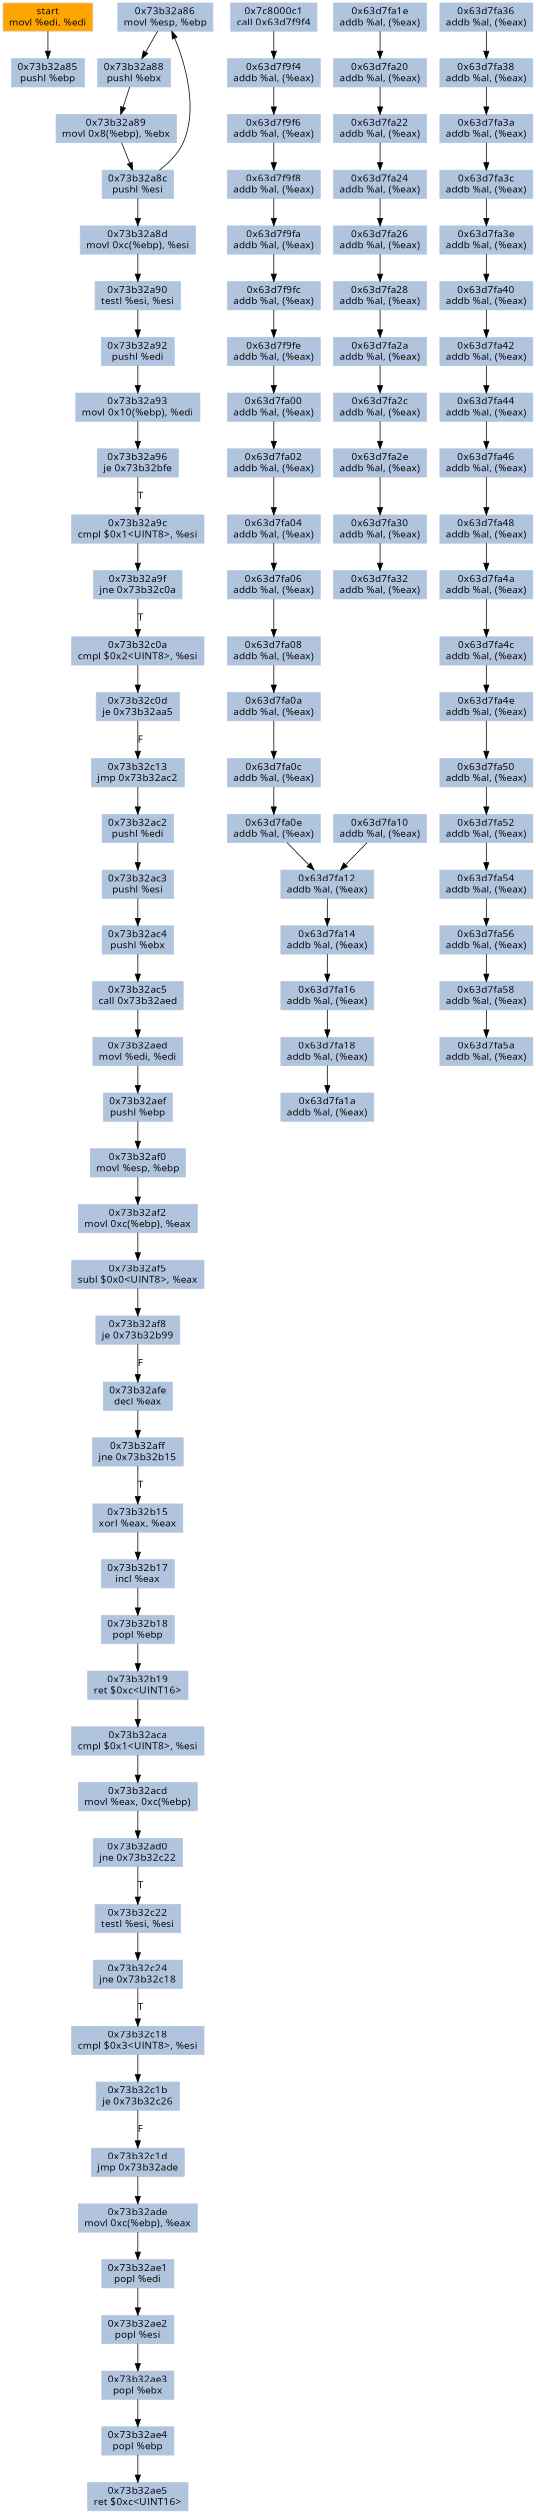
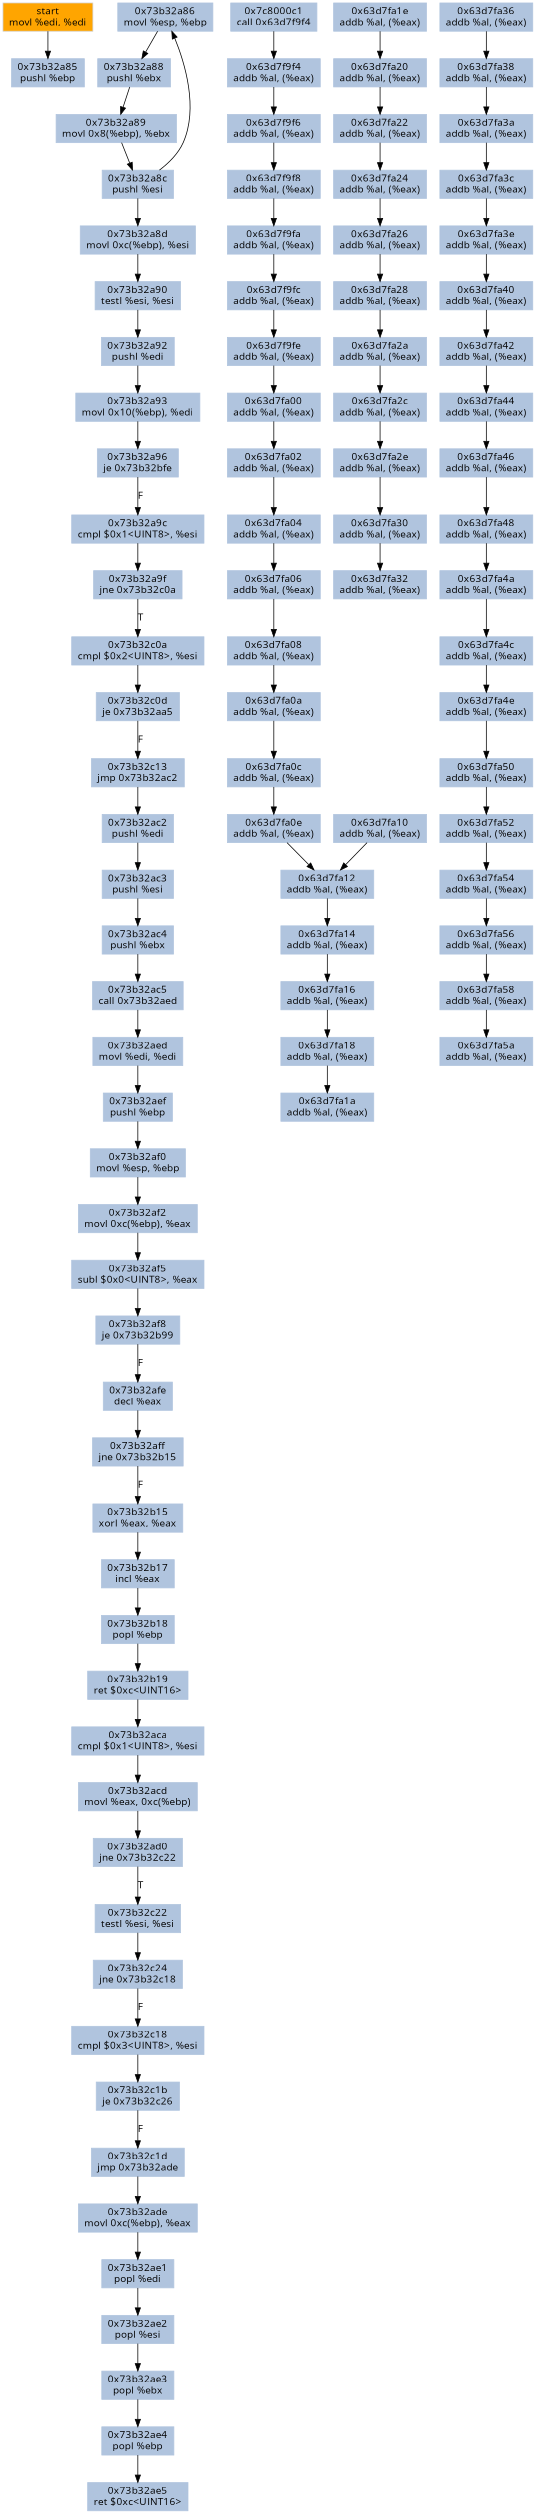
(141, 496) -> (141, 496)
(141, 1485) -> (141, 1485)
(141, 2007) -> (141, 2007)
